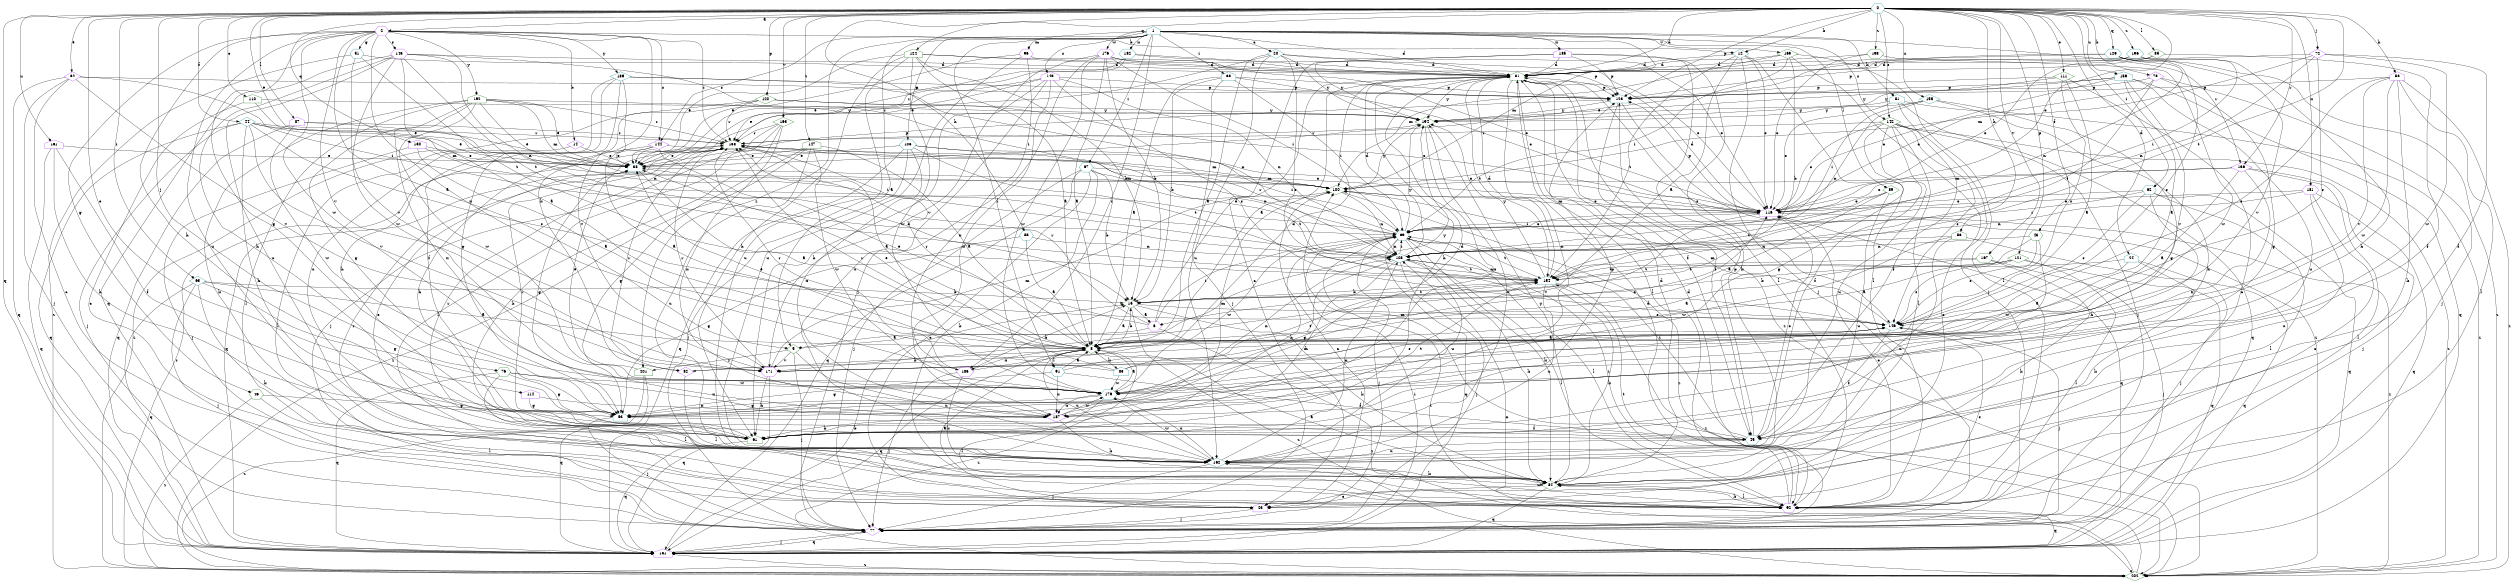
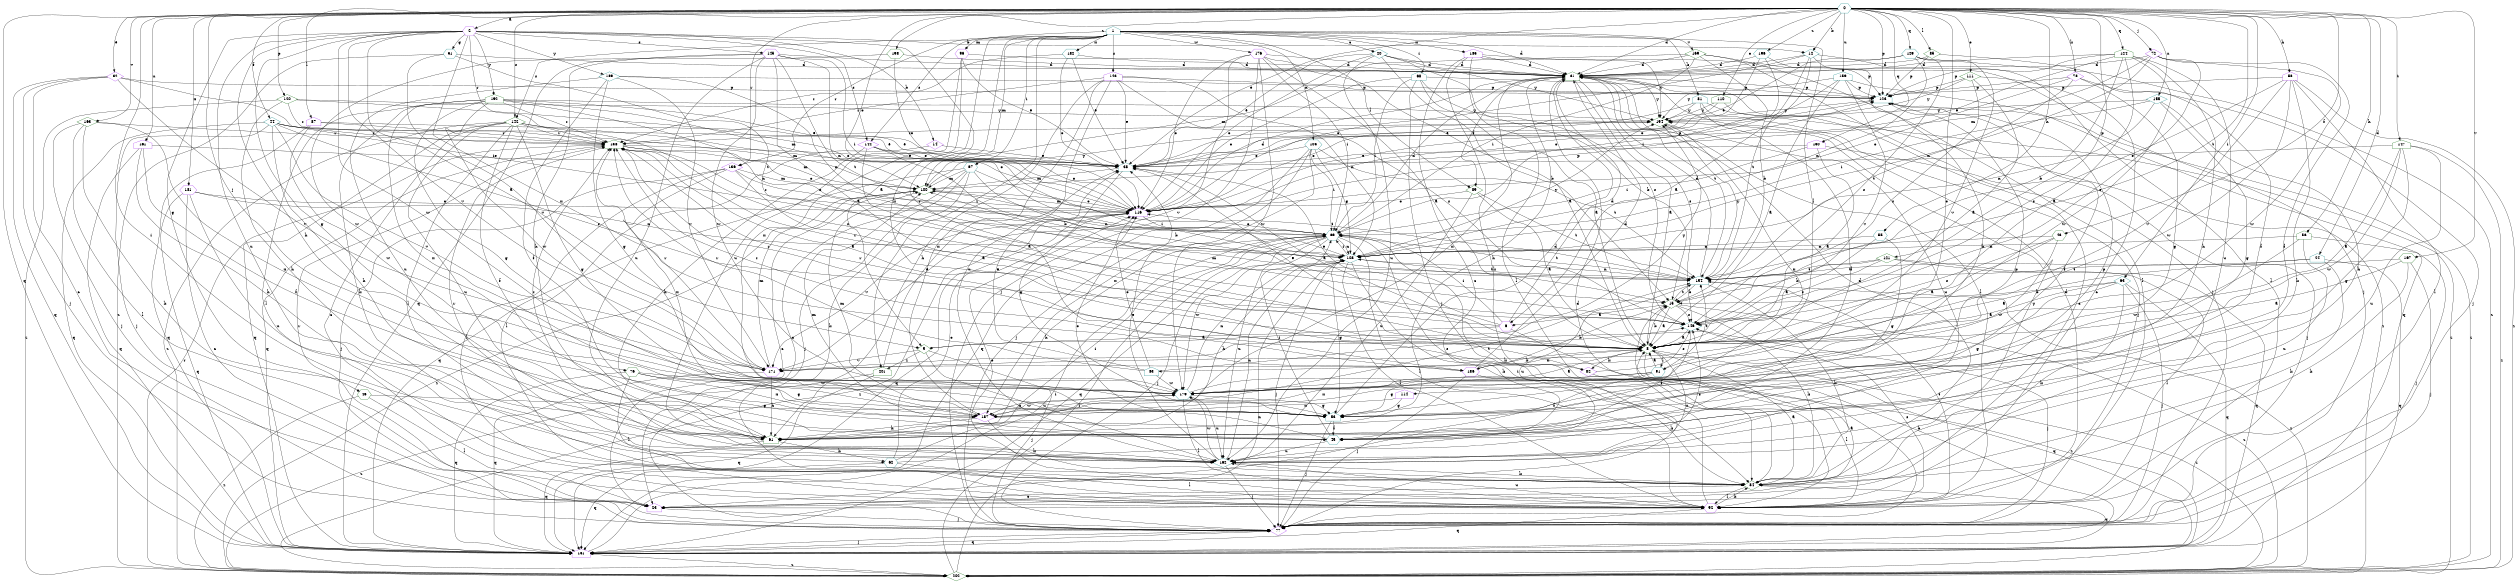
(1265, 201) -> (1347, 201)
(1651, 230) -> (1489, 106)
(1988, 382) -> none
(1576, 414) -> (830, 451)
